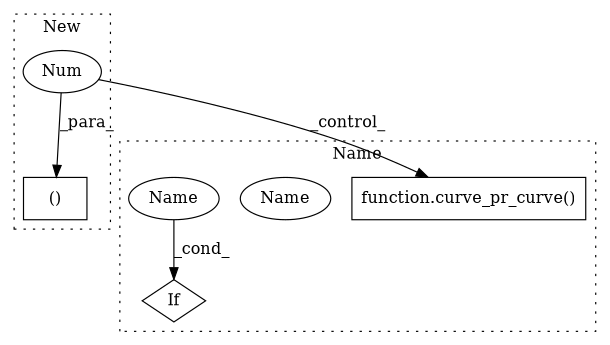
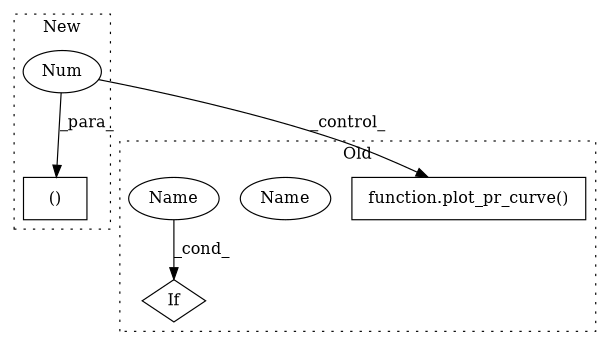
(358, 155) -> (358, 155)
(469, 199) -> (469, 199)
